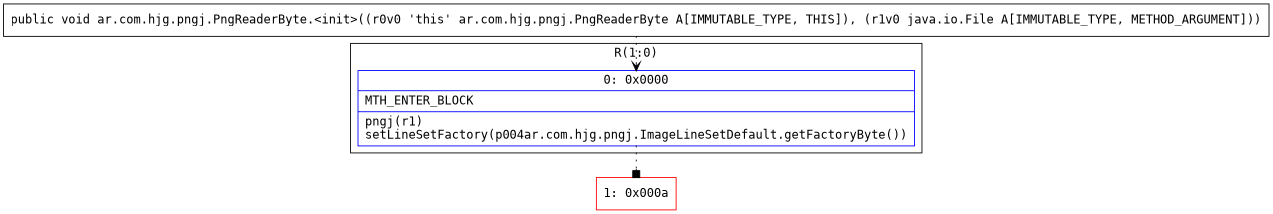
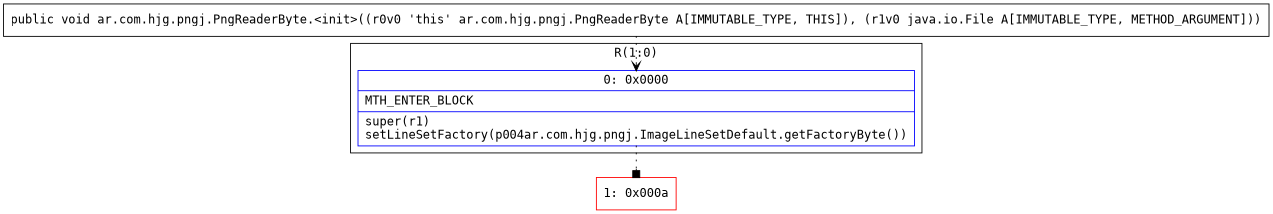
(394, 122) -> (398, 122)
